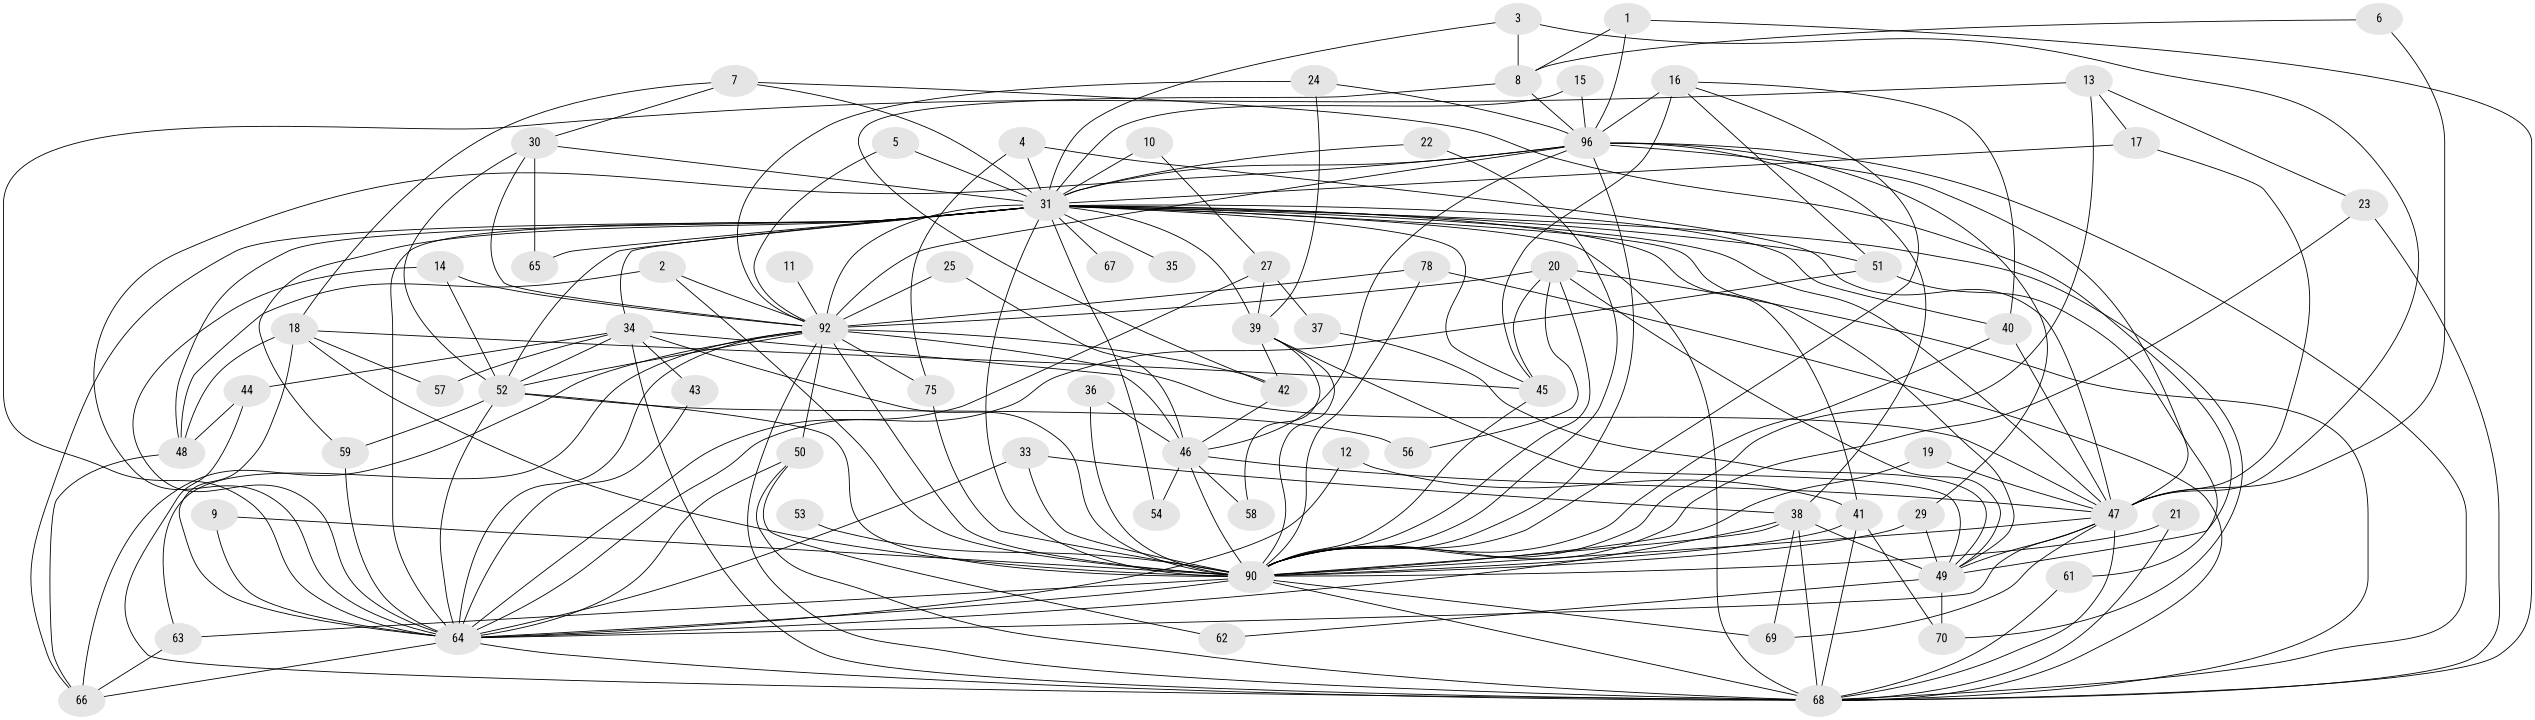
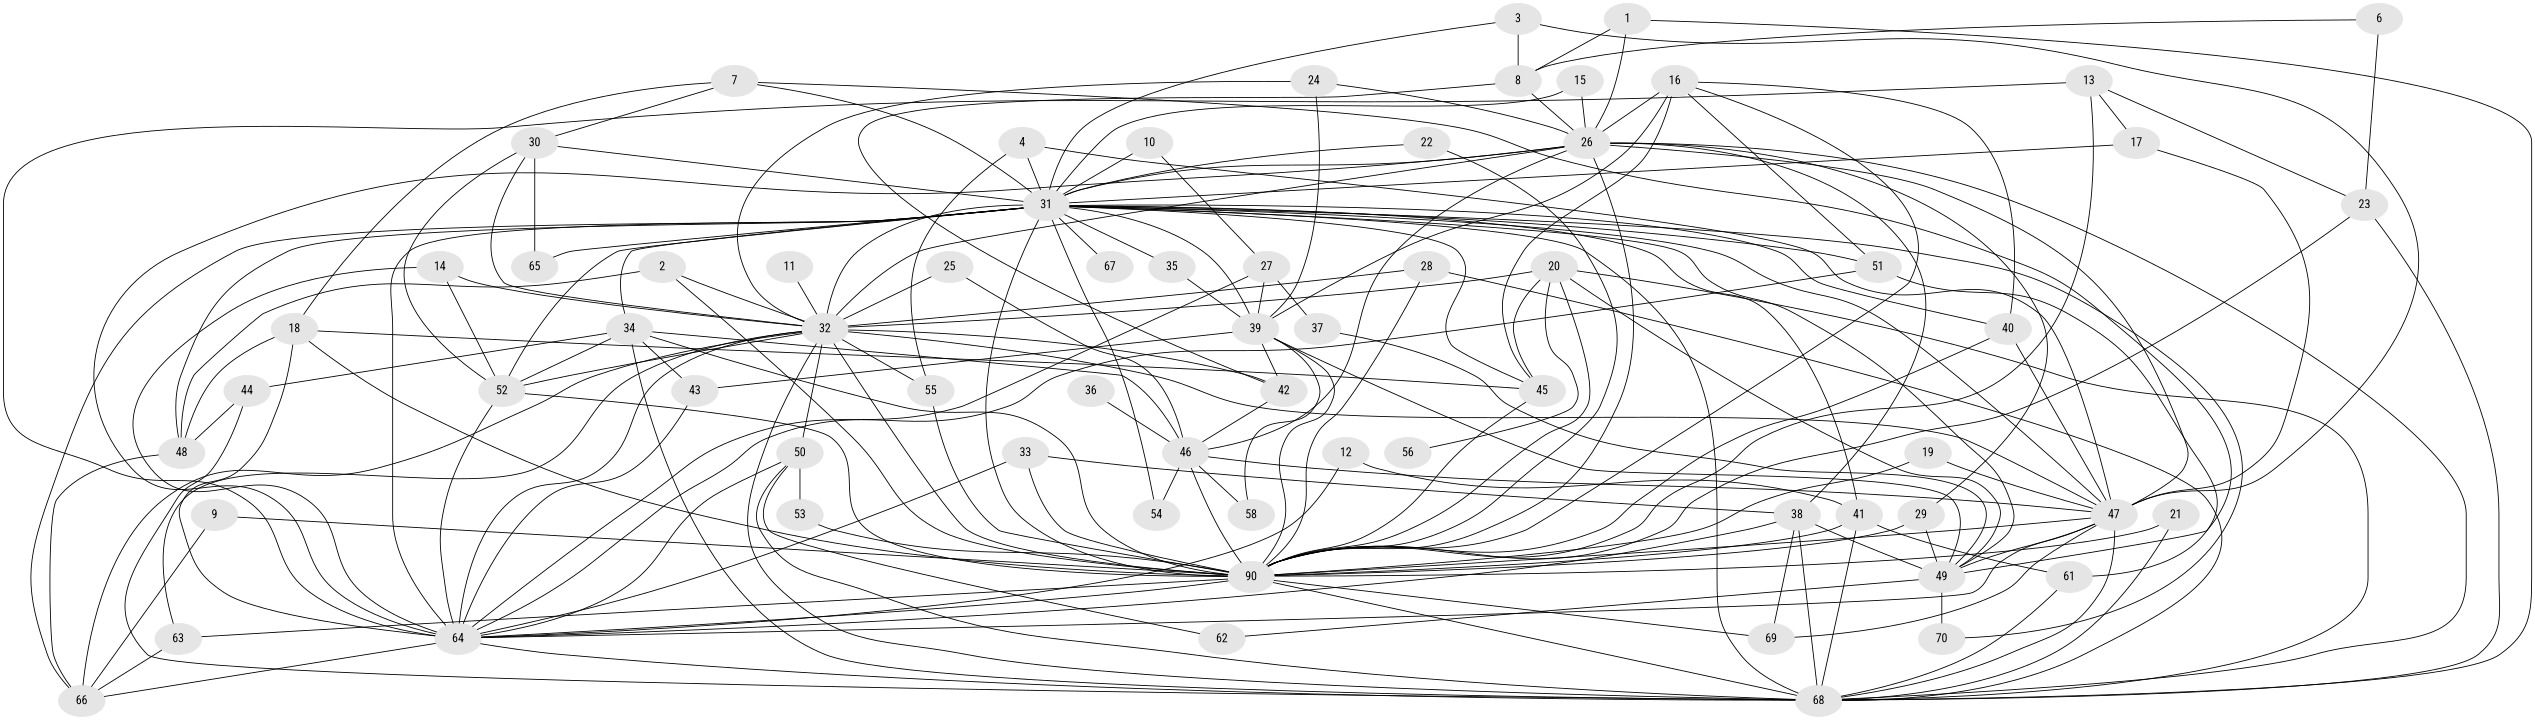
(896, 143) -> none
(1587, 143) -> (1587, 143)
none -> (1437, 234)
(1427, 267) -> (1427, 267)
none -> (1214, 298)
(825, 329) -> (825, 329)
none -> (937, 364)
(2439, 370) -> (2372, 112)
(440, 391) -> none
(931, 391) -> (931, 391)
(893, 411) -> none
(345, 453) -> none
none -> (800, 484)
(1120, 523) -> none
(1527, 555) -> none
(1899, 575) -> (1948, 549)
(280, 607) -> (148, 608)
